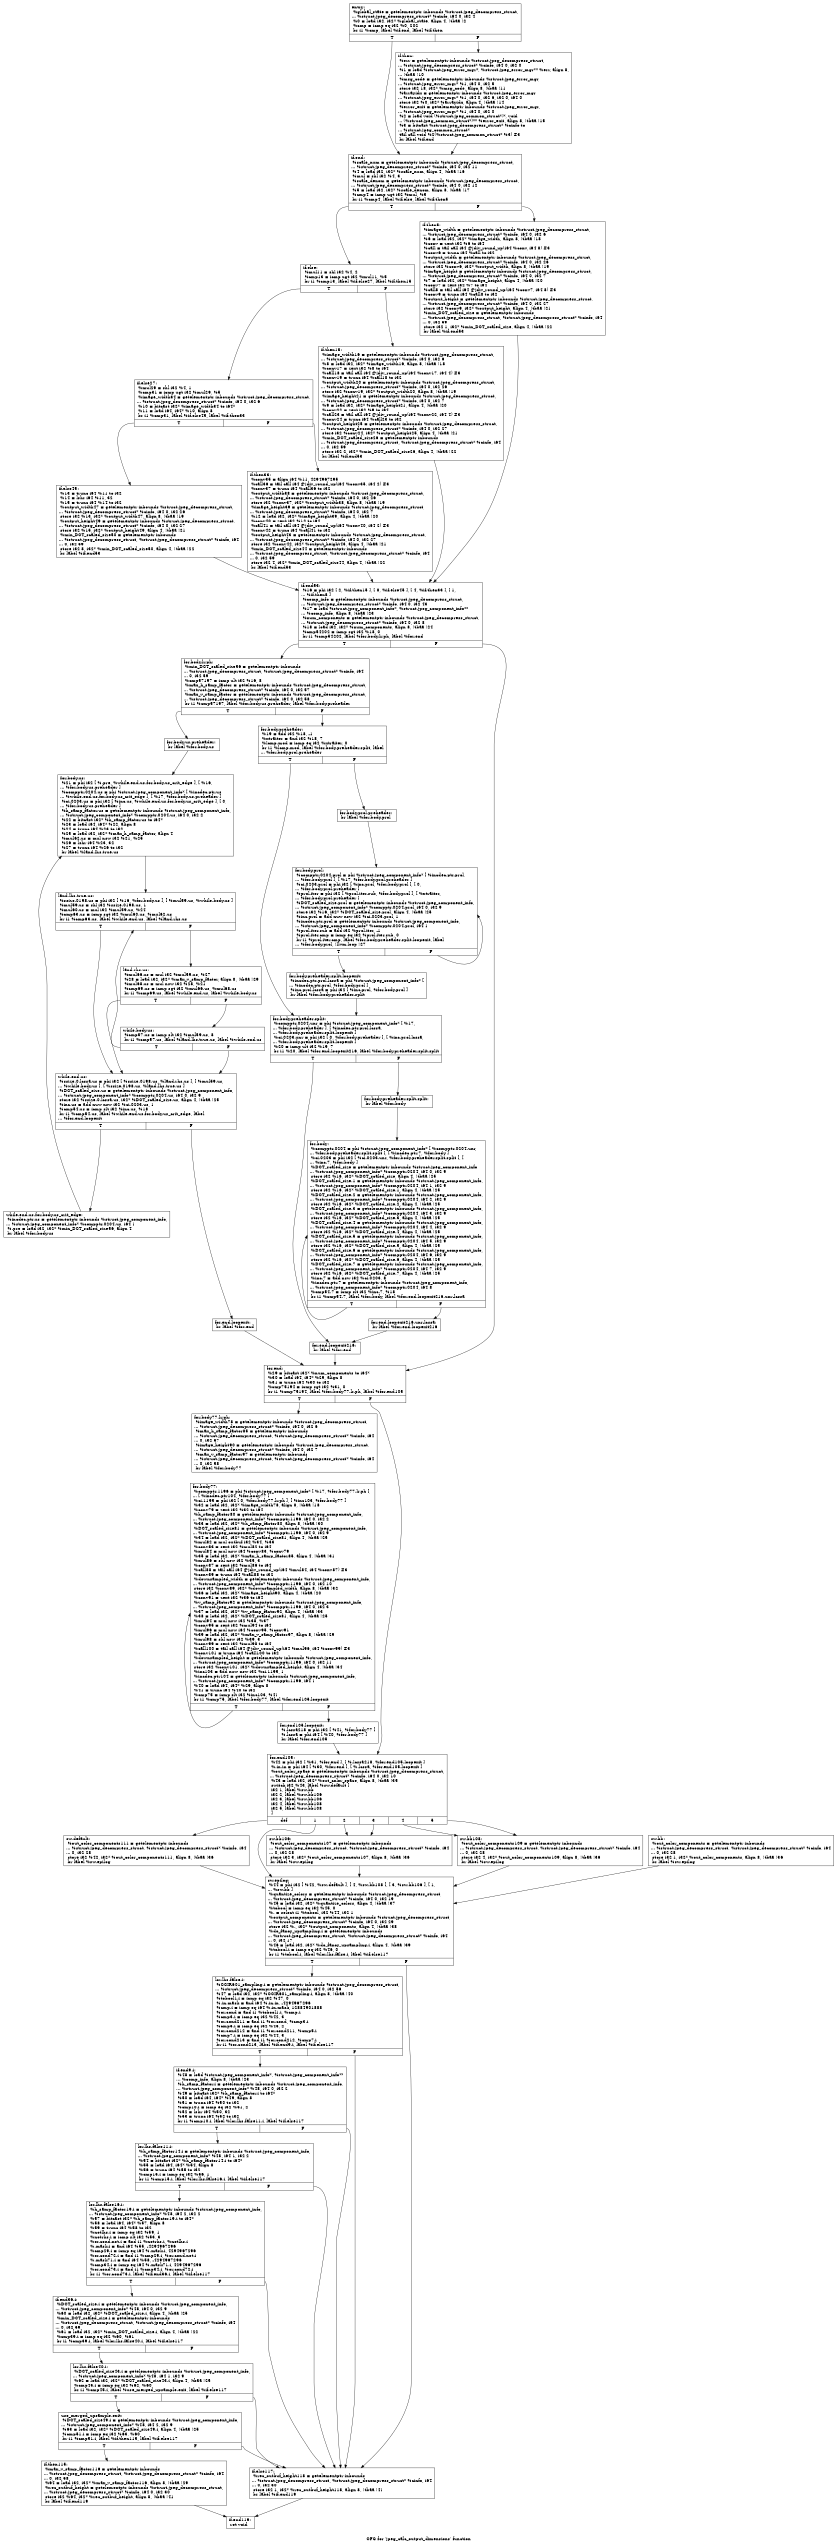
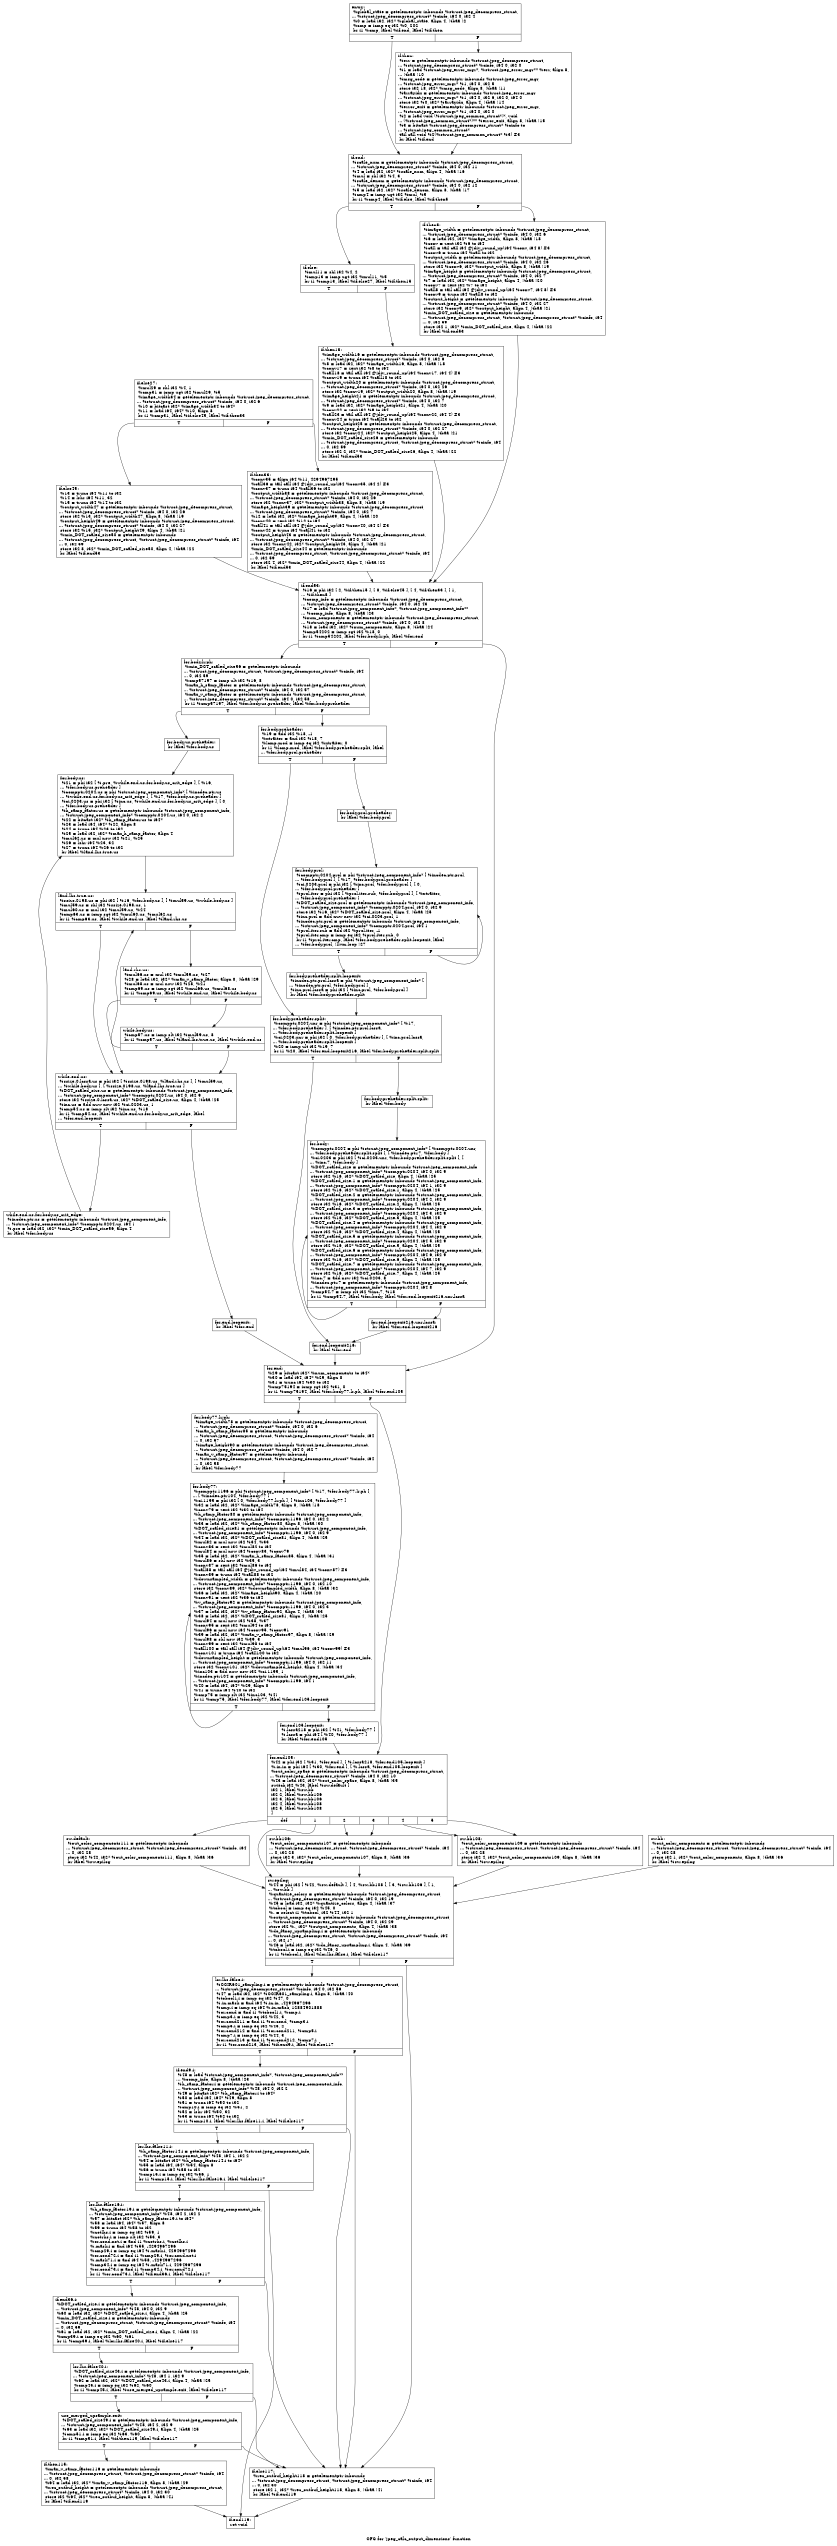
(252, 321) -> none
none -> (284, 1476)
(234, 1542) -> (231, 1542)
(314, 2324) -> (273, 2355)
